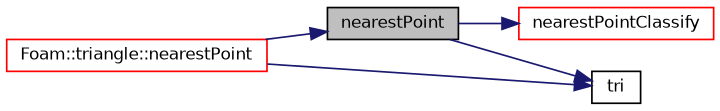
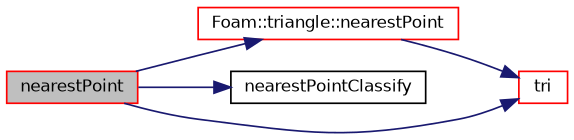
(393, 24) -> (72, 87)
(616, 24) -> (328, 87)
(288, 37) -> (190, 57)
(616, 87) -> (543, 87)
